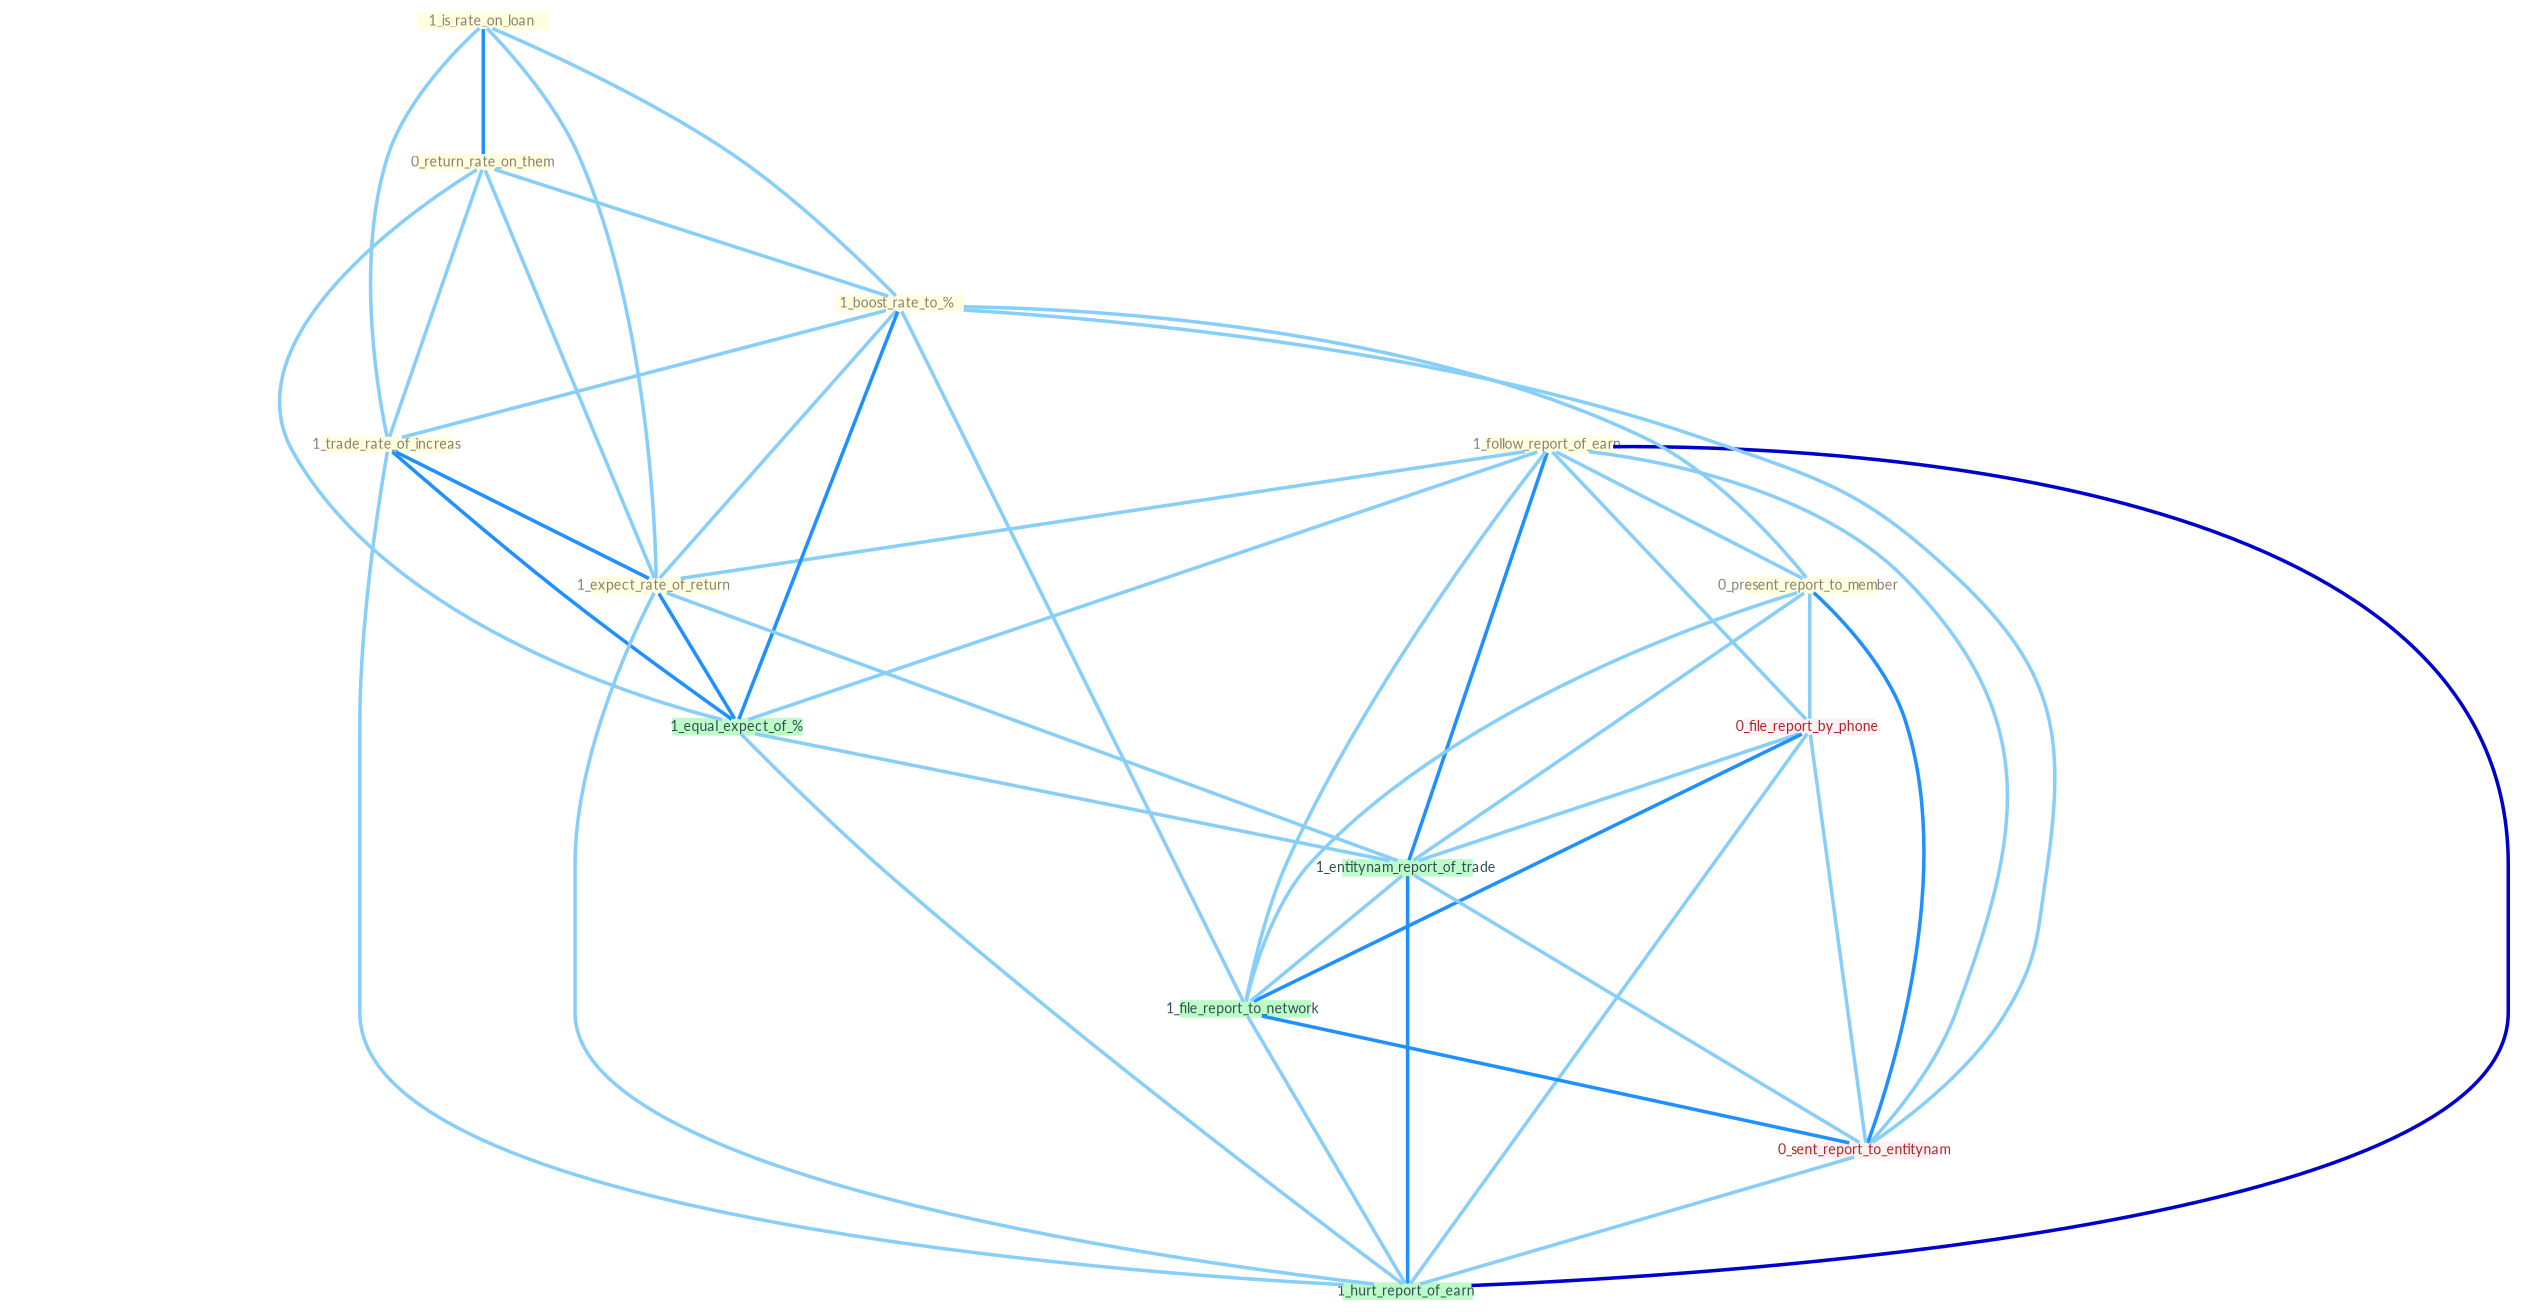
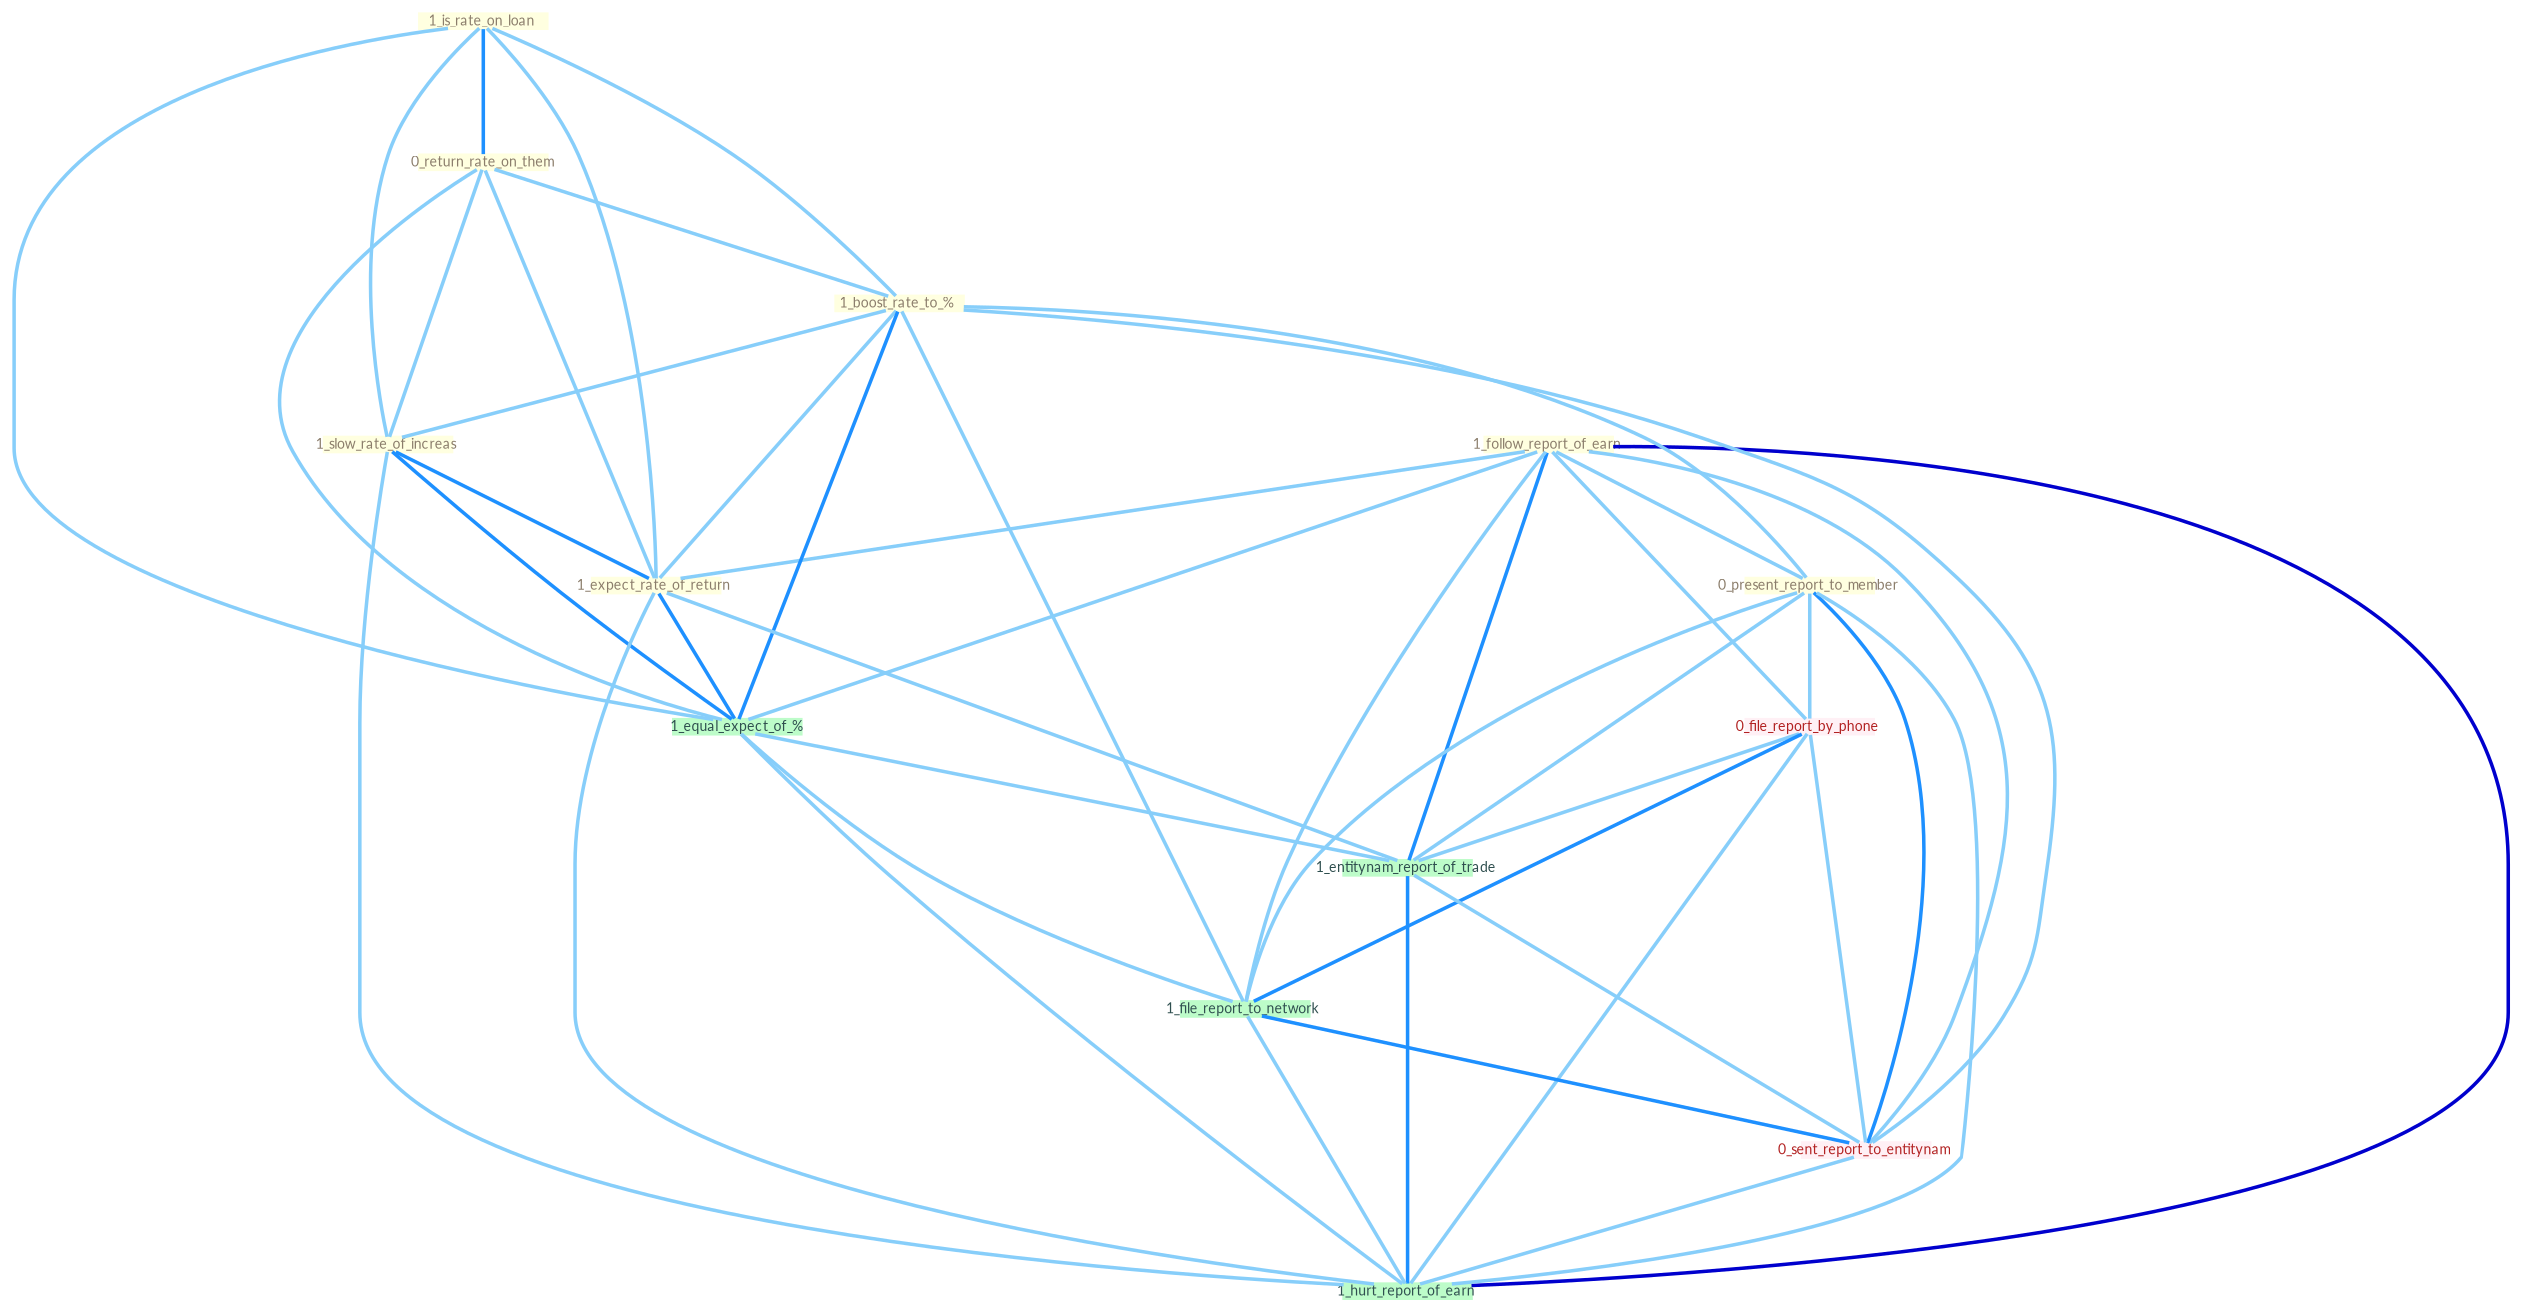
(388, 444) -> (388, 444)
none -> (29, 482)
(1327, 938) -> (971, 898)
none -> (1966, 1108)
